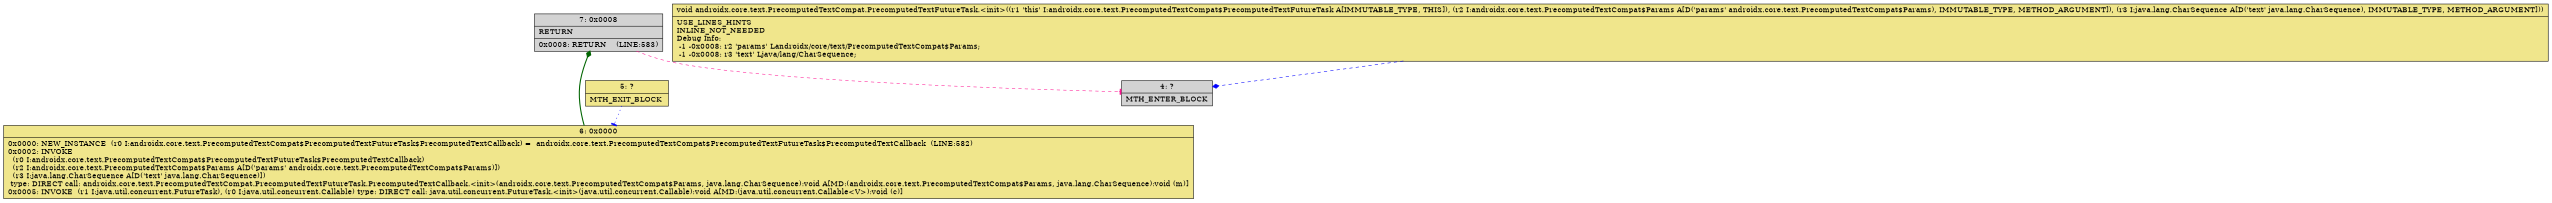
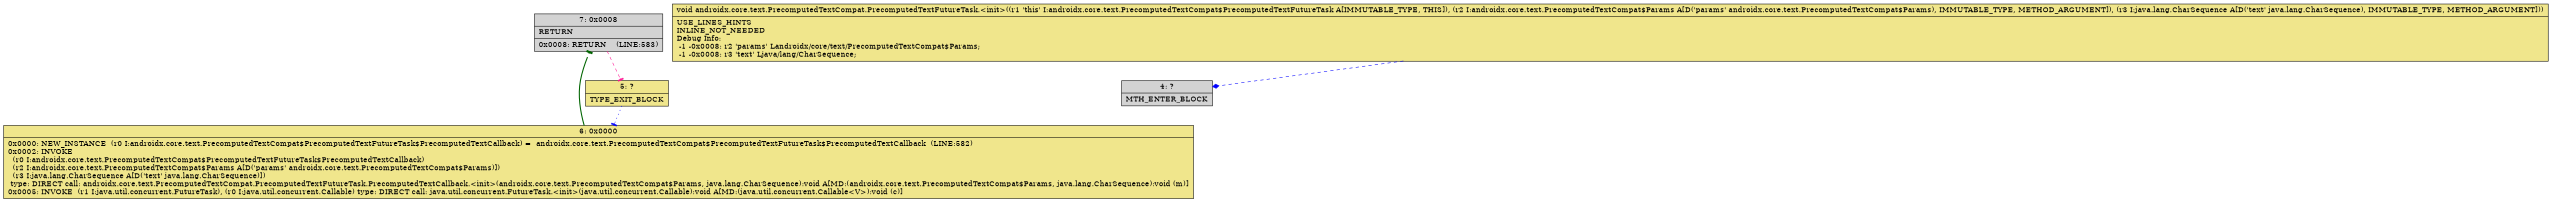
(876, 82) -> (614, 65)
(579, 91) -> (579, 91)
(626, 99) -> (627, 99)
